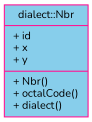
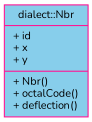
(38, 105) -> (46, 105)
